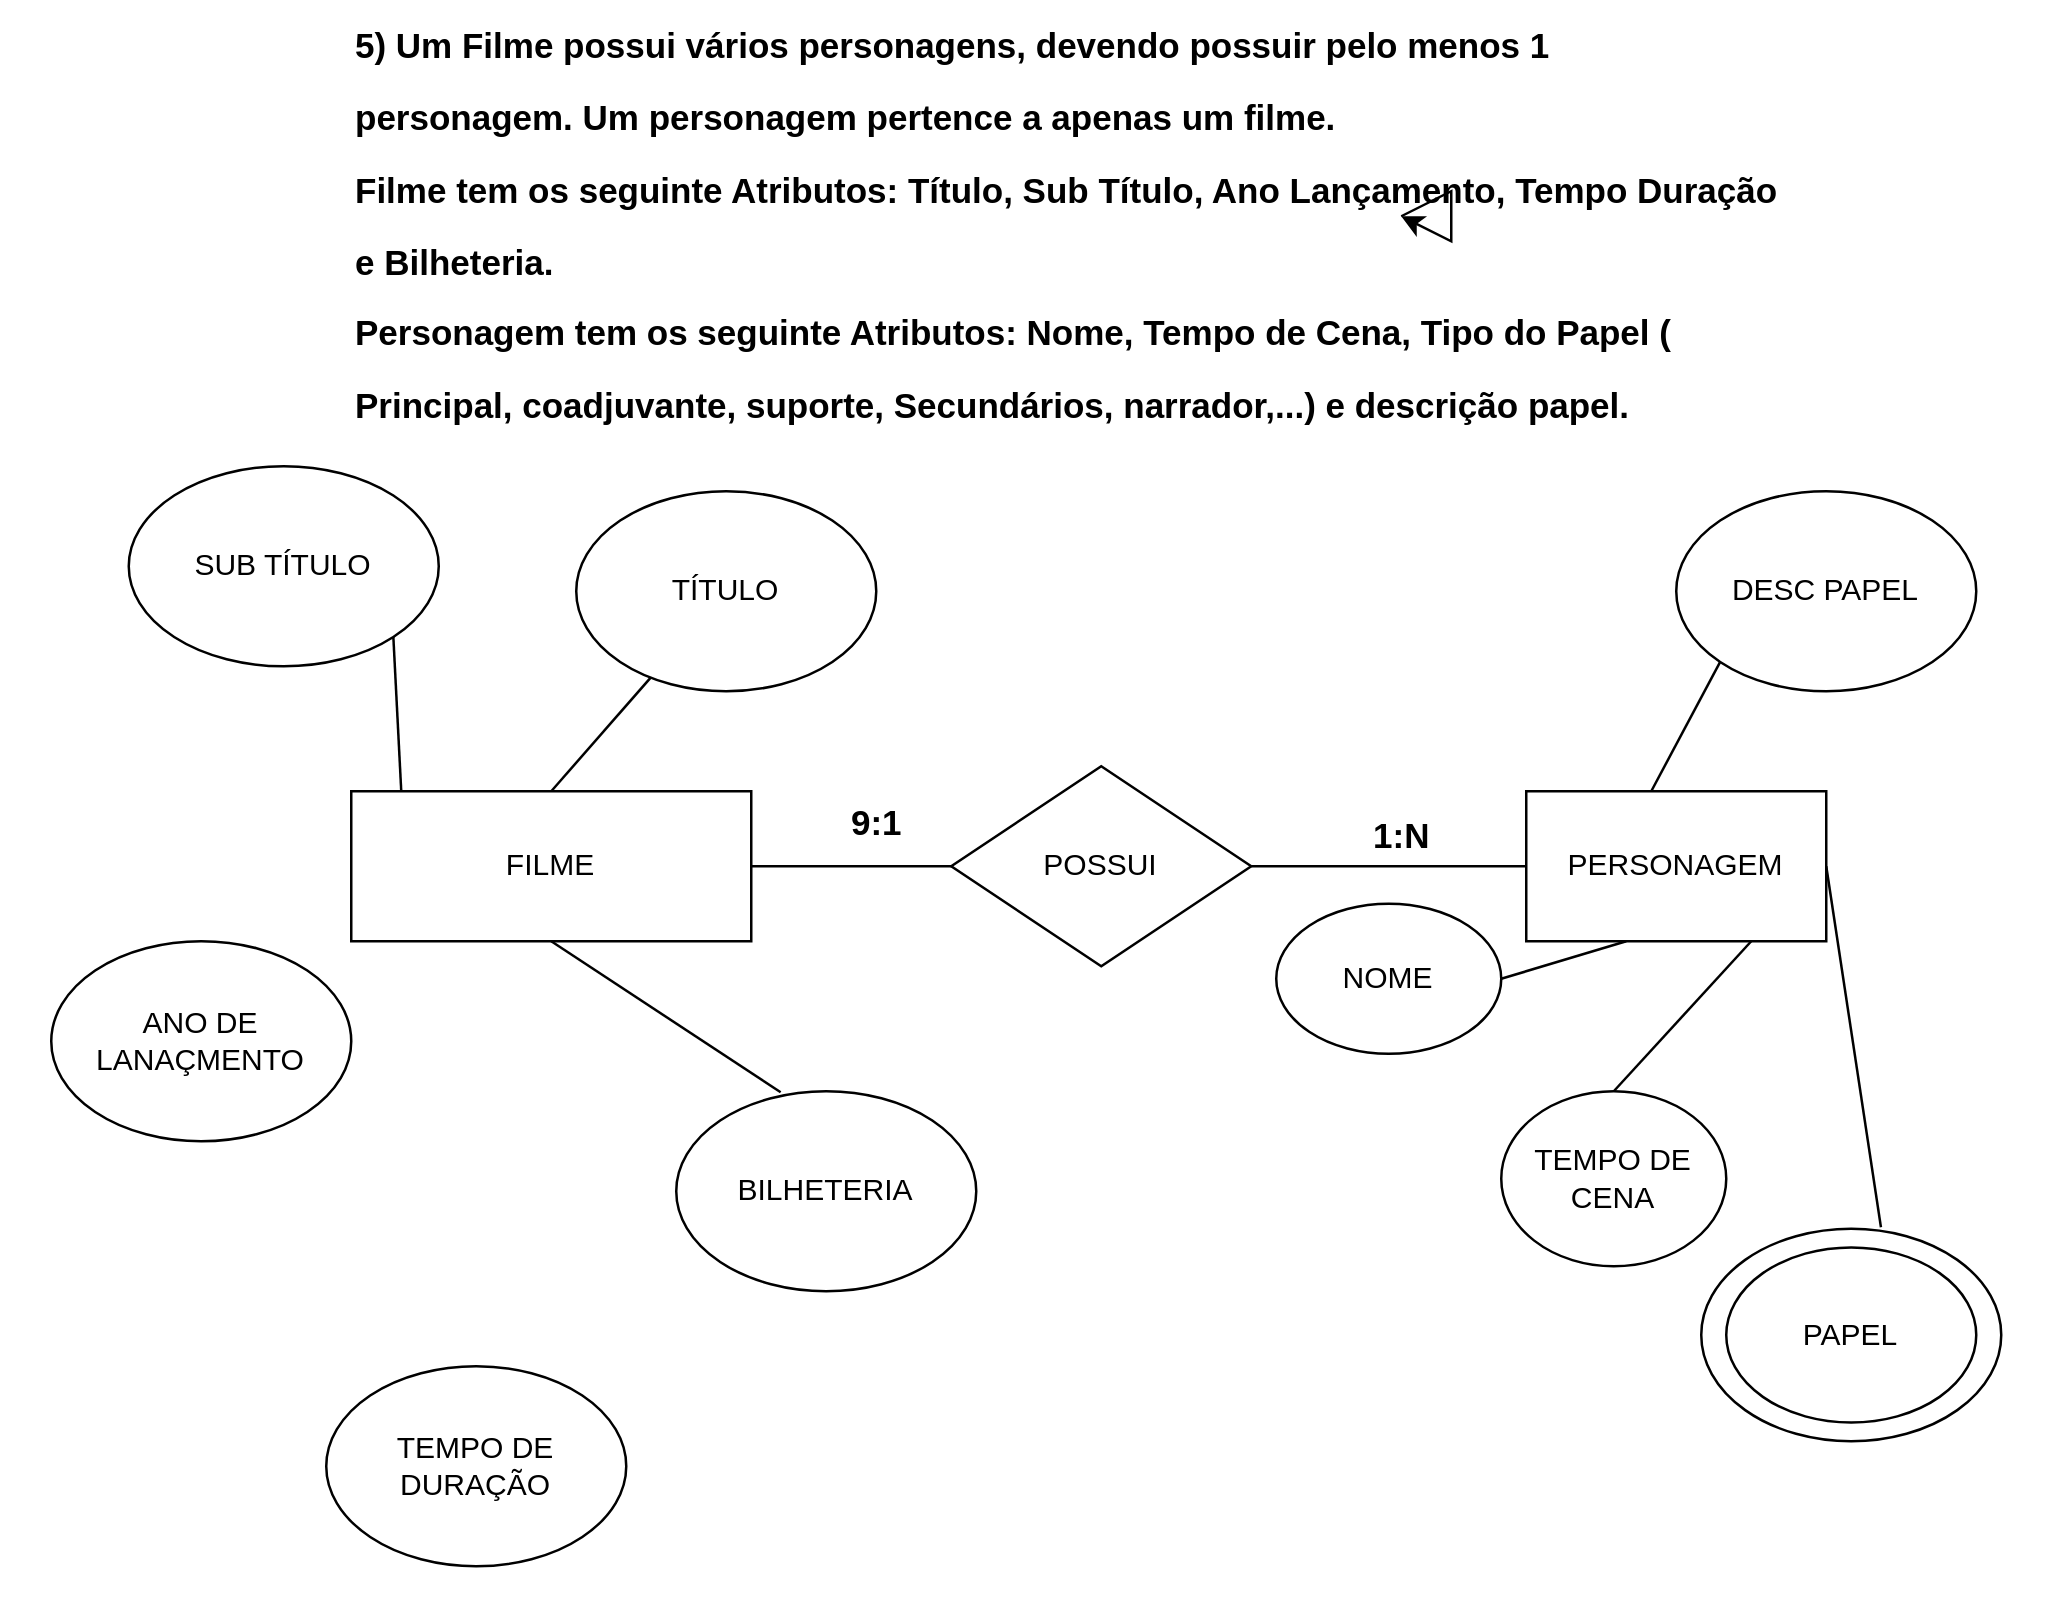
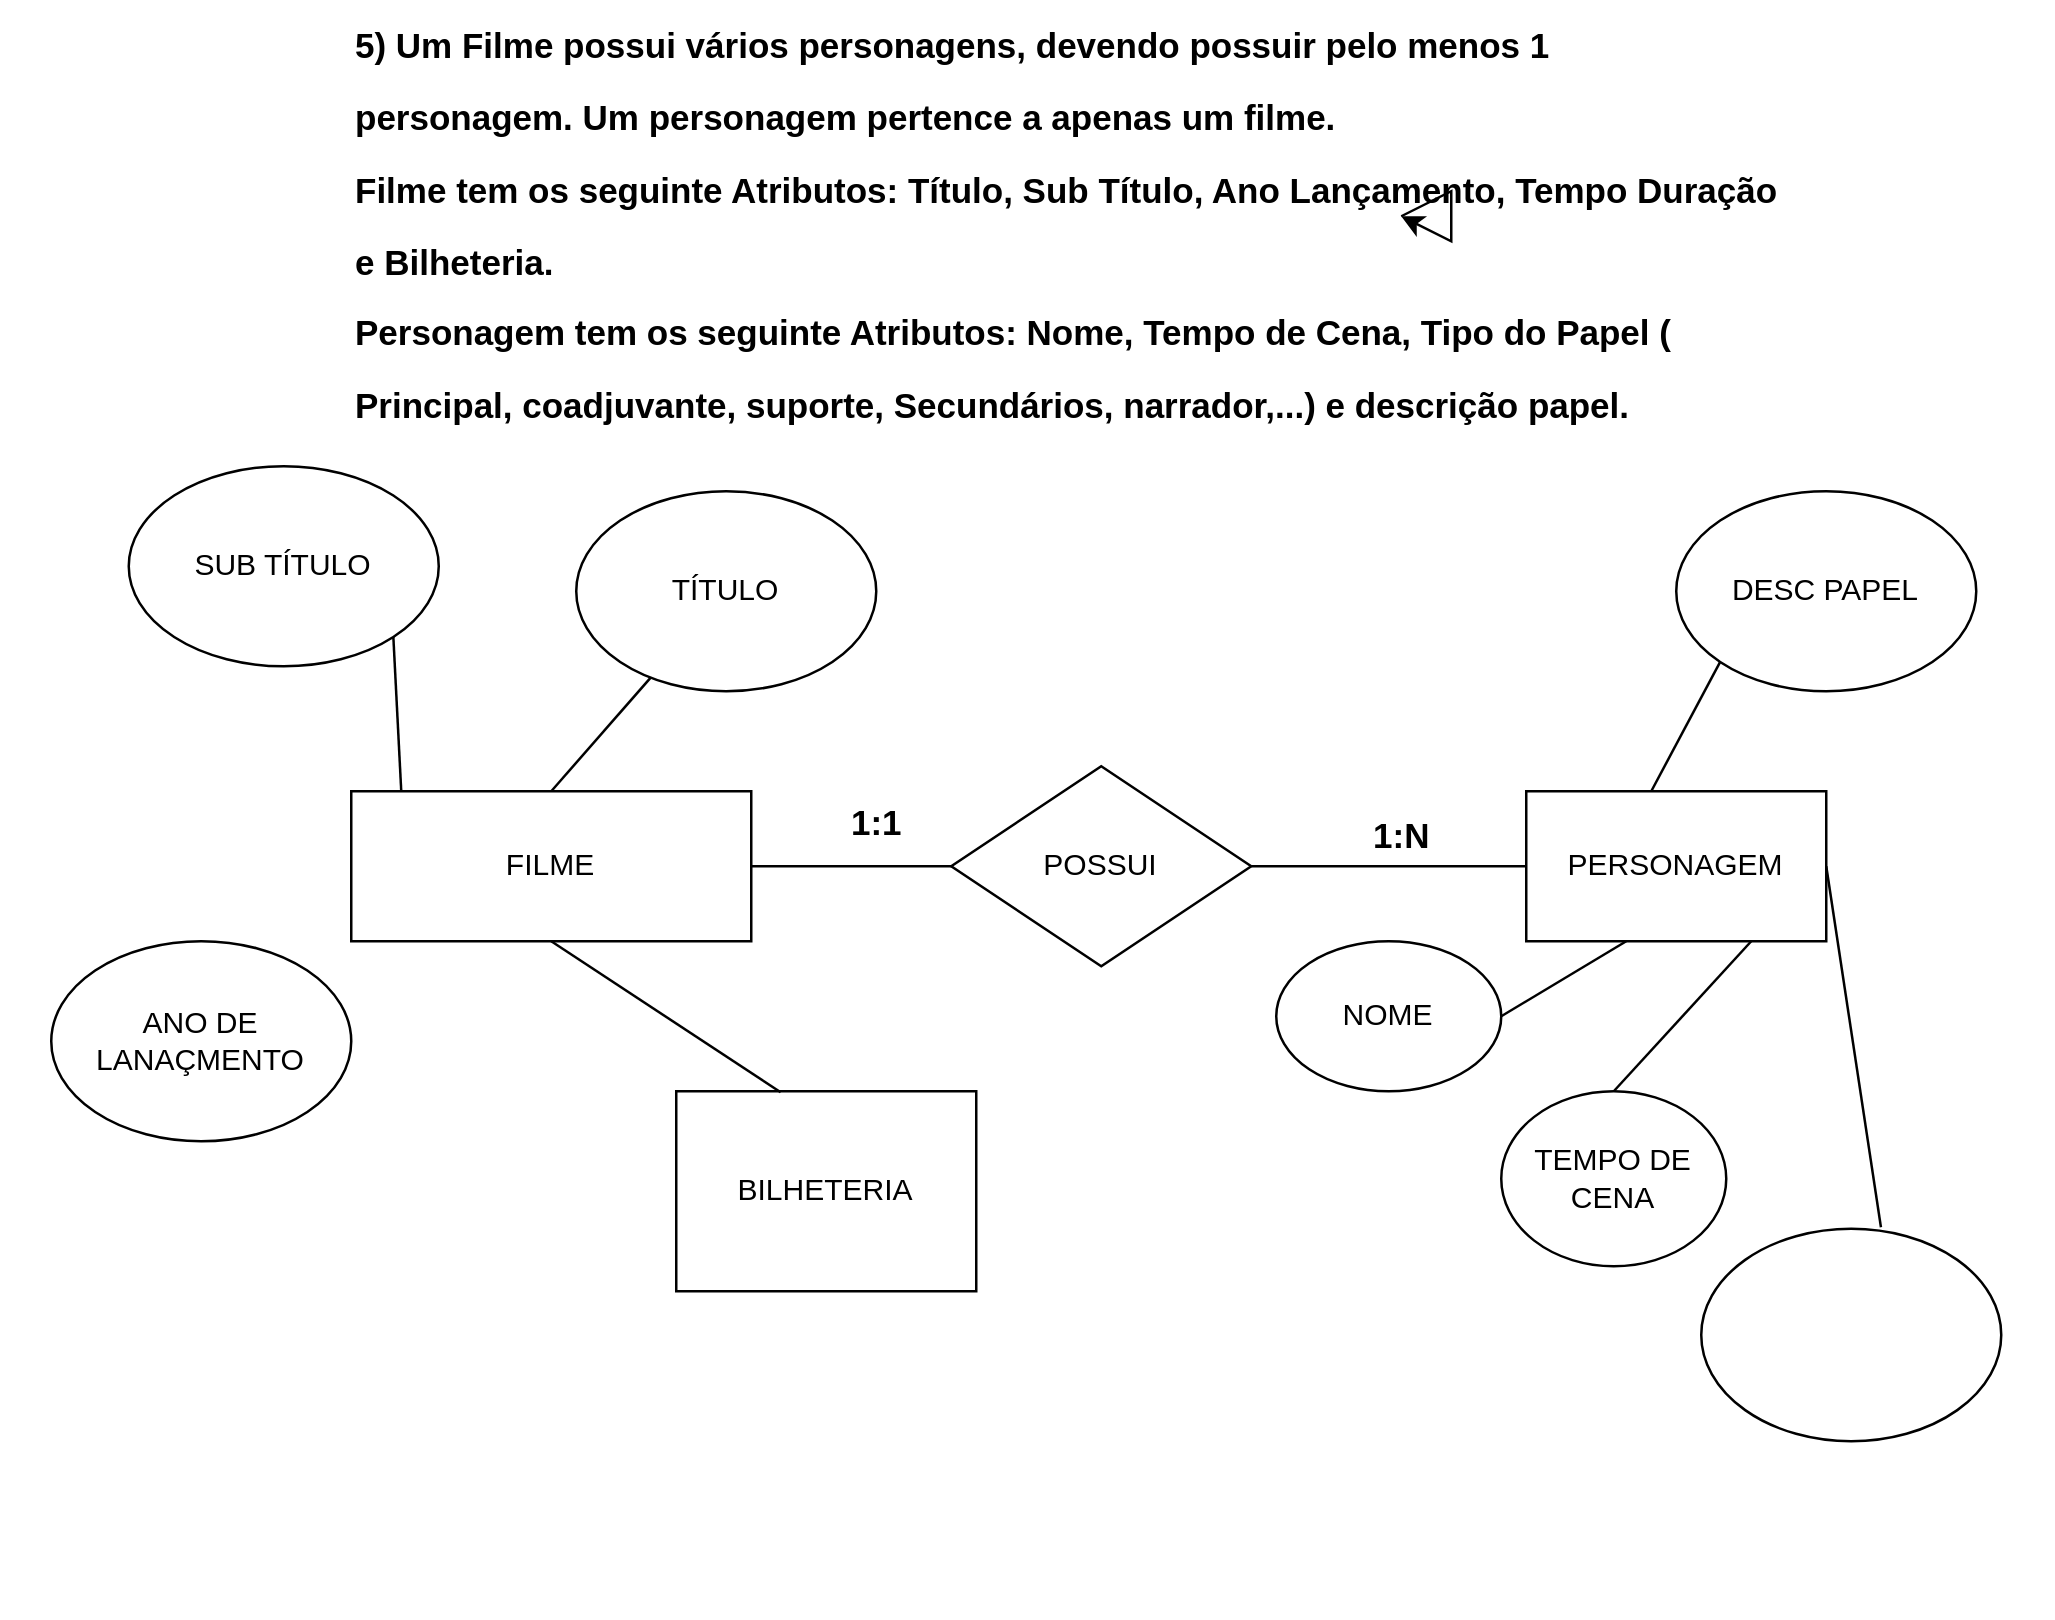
(878, 816) -> (878, 816)
(1389, 979) -> (1389, 1016)
(826, 1191) -> (826, 1191)
(1851, 1335) -> none
(476, 1466) -> none
